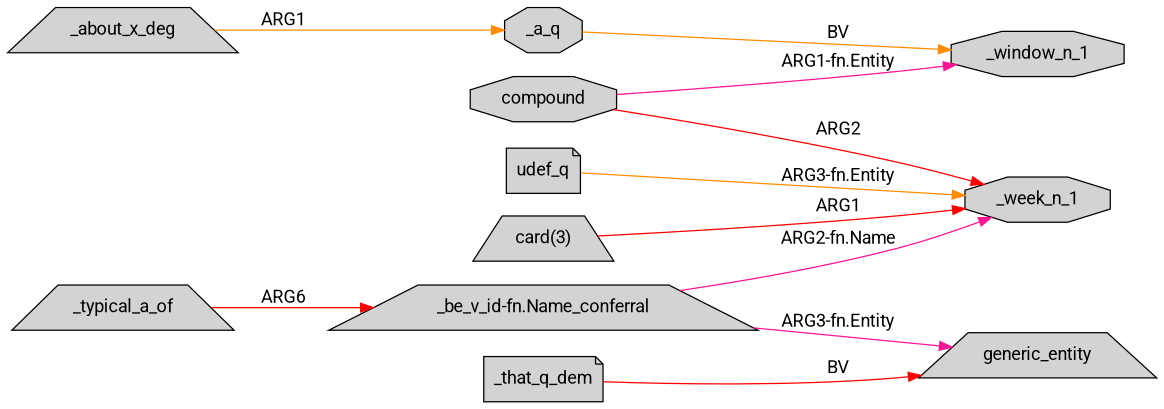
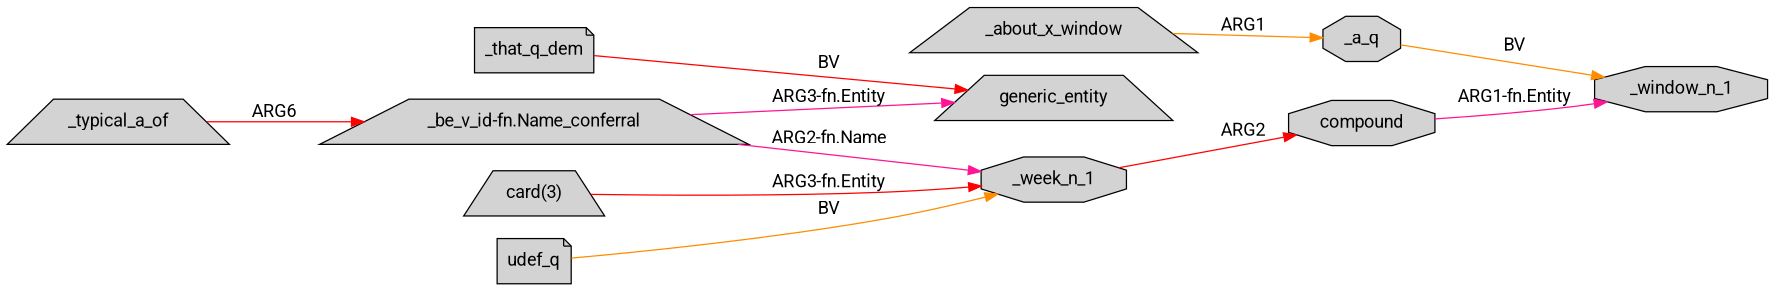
(123, 30) -> (1054, 30)
(793, 141) -> (1201, 153)
(838, 176) -> (829, 209)
(838, 207) -> (829, 183)
